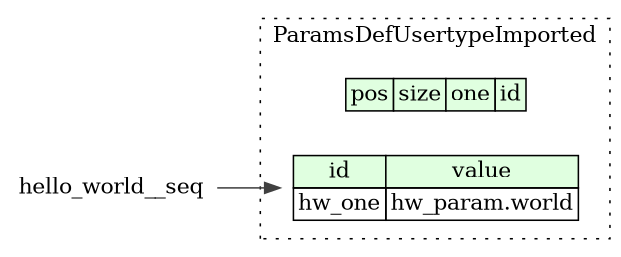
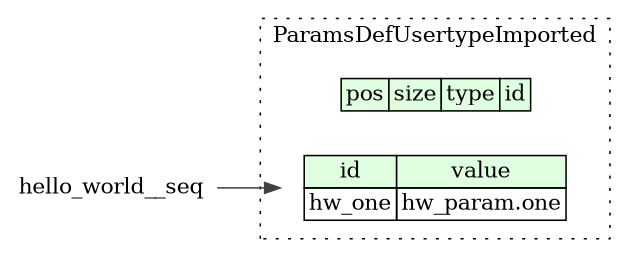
(471, 94) -> (471, 94)
(482, 203) -> (481, 203)
